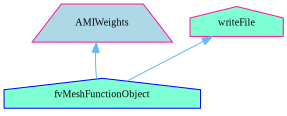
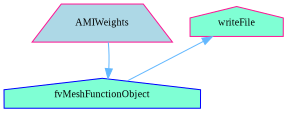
(96, 66) -> (109, 56)
